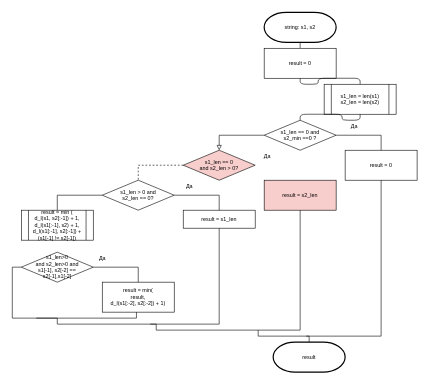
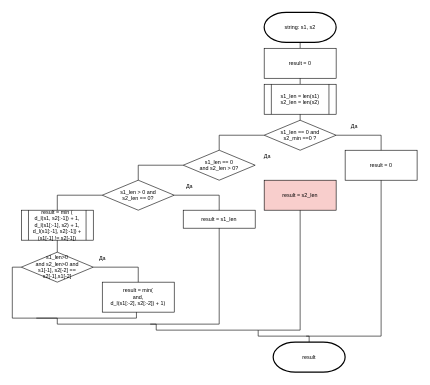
(360, 99) -> (300, 99)
(219, 144) -> (219, 146)
(153, 165) -> (153, 165)
(219, 165) -> (219, 165)
none -> (57, 246)
(138, 297) -> (138, 297)
